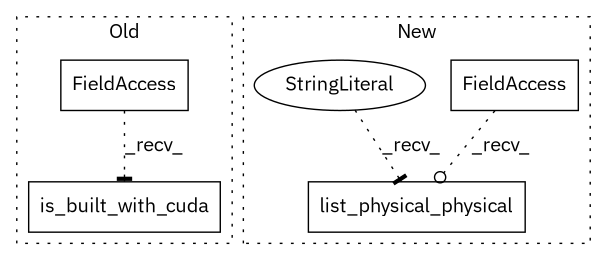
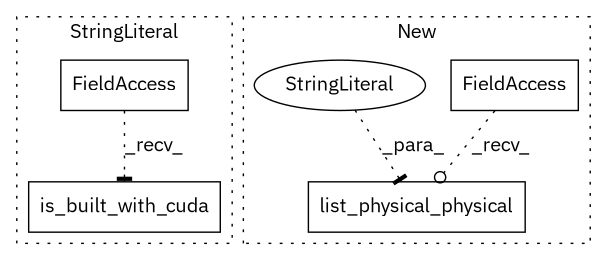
(124, 33) -> (124, 33)
(412, 146) -> (414, 146)
